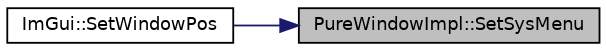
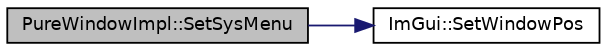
(257, 26) -> (332, 26)
